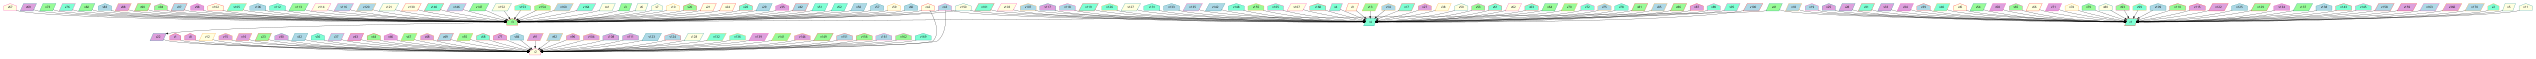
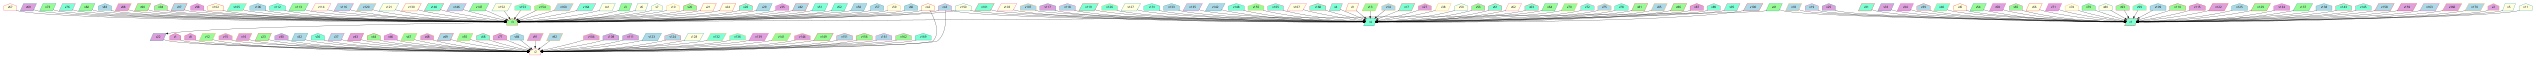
(1847, 7) -> none
(2493, 7) -> (2493, 7)
(207, 37) -> (207, 37)
(573, 37) -> none
